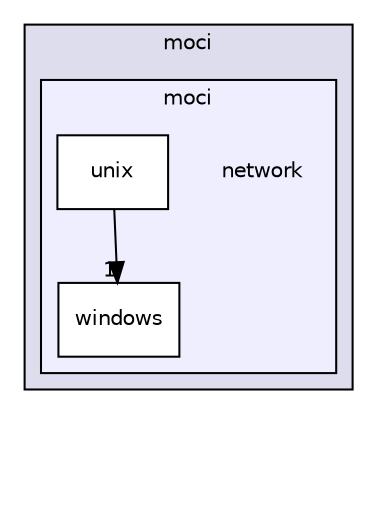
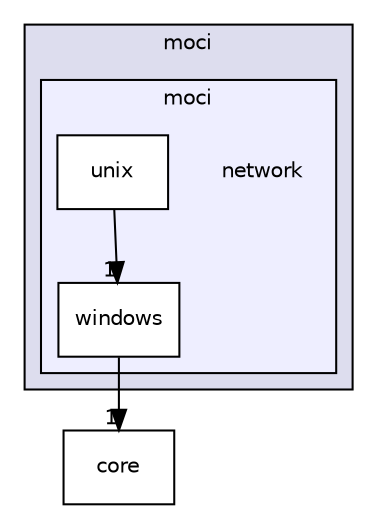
none -> (119, 467)
